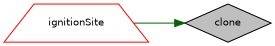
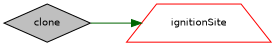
(154, 23) -> (111, 23)
